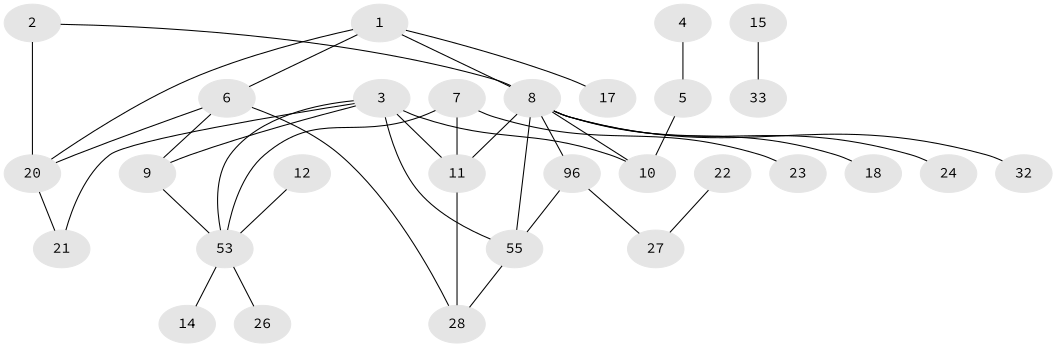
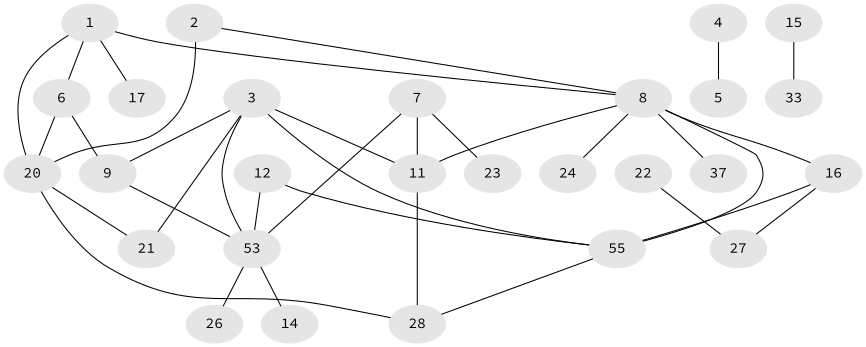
(572, 174) -> (834, 174)
(647, 174) -> none
(873, 174) -> none
(1024, 174) -> (718, 174)
(370, 186) -> (196, 297)
none -> (436, 222)
